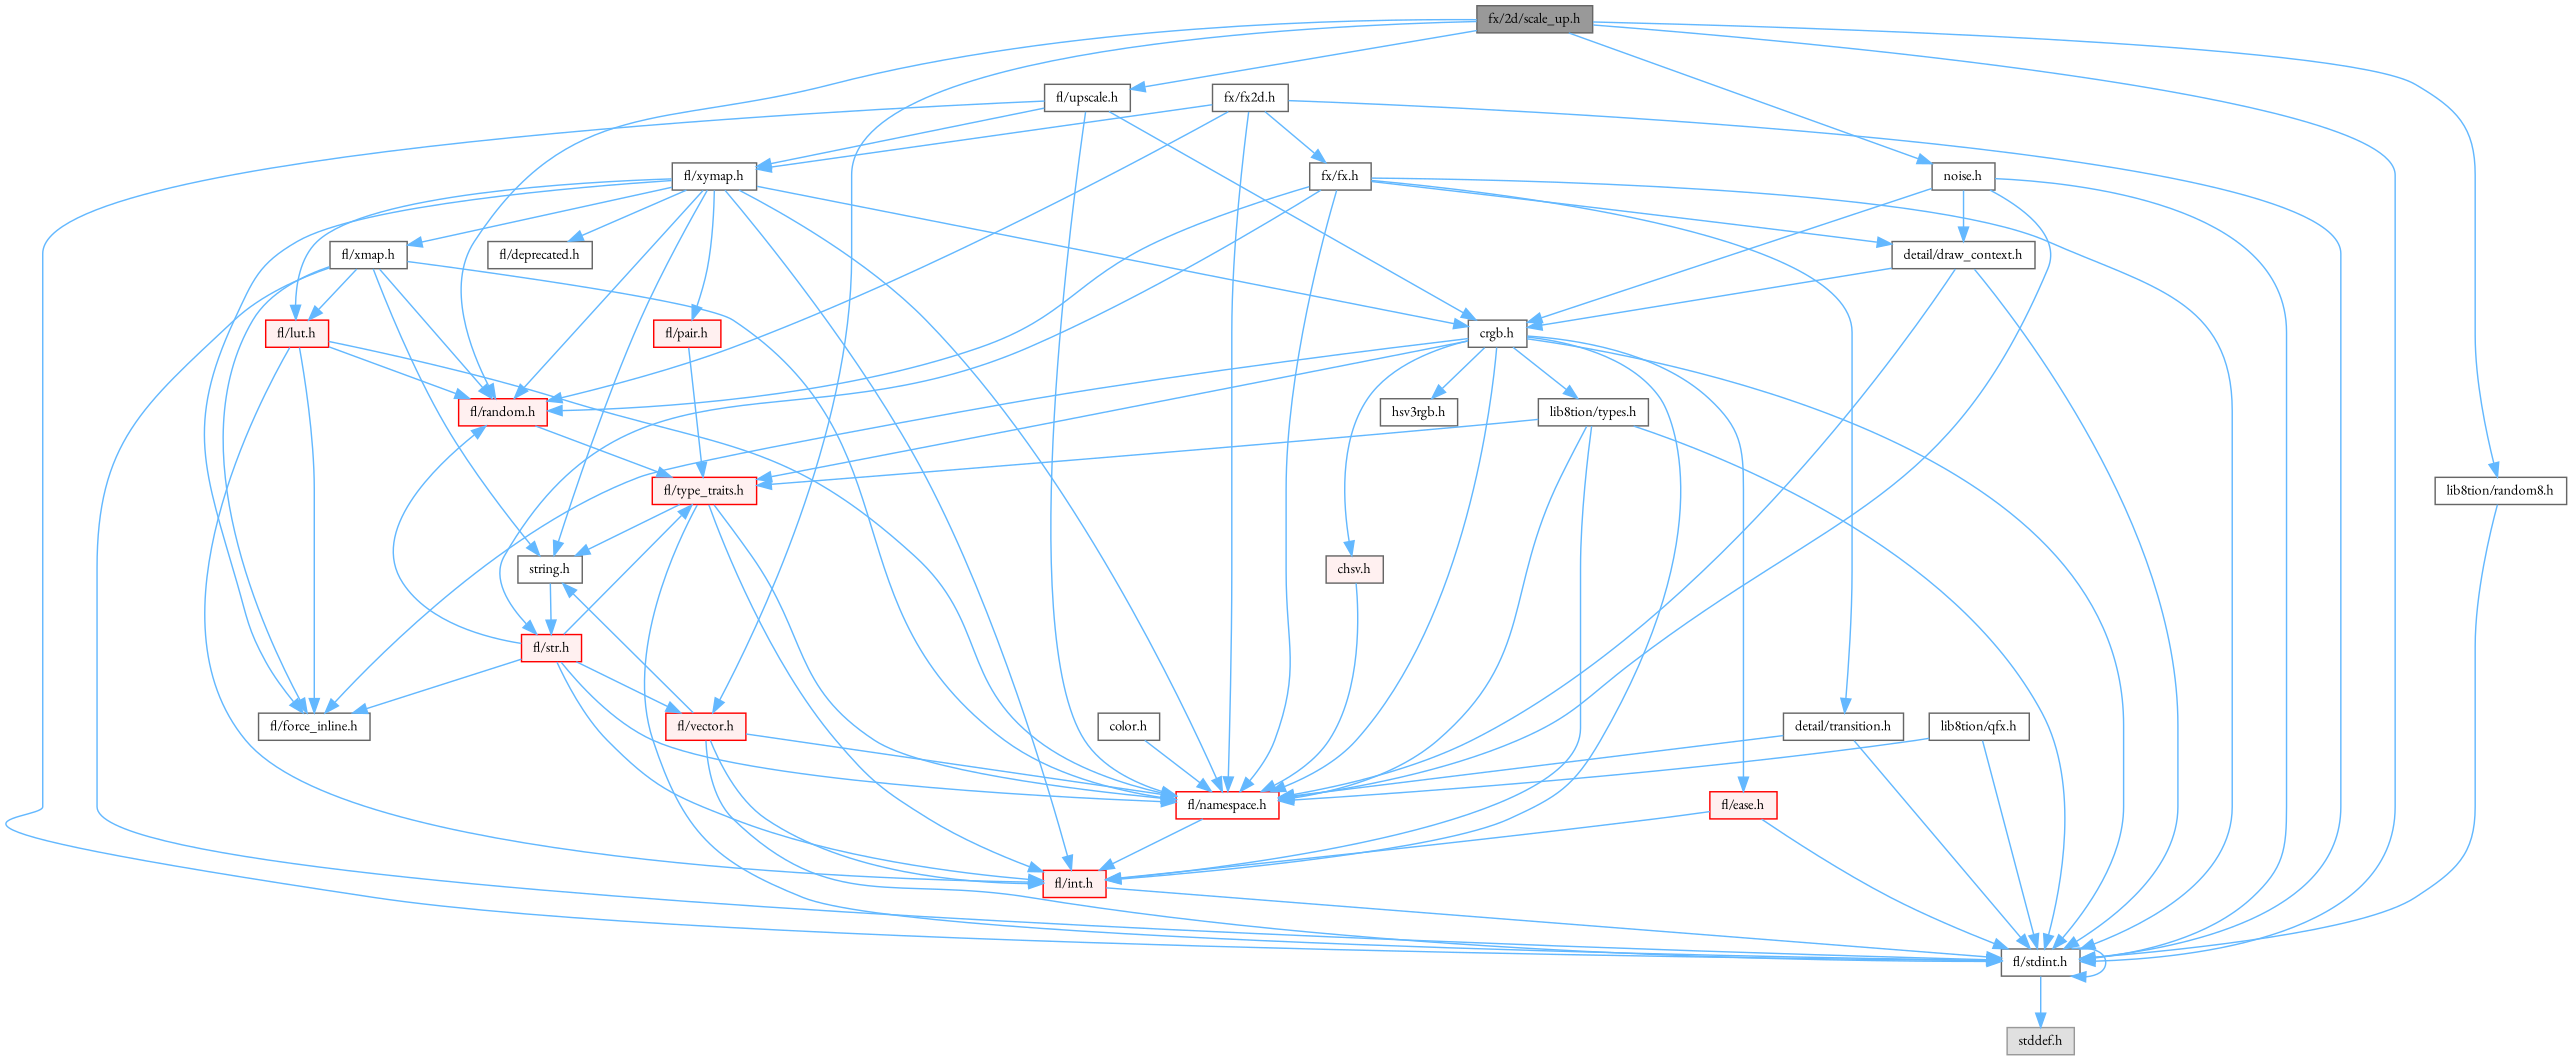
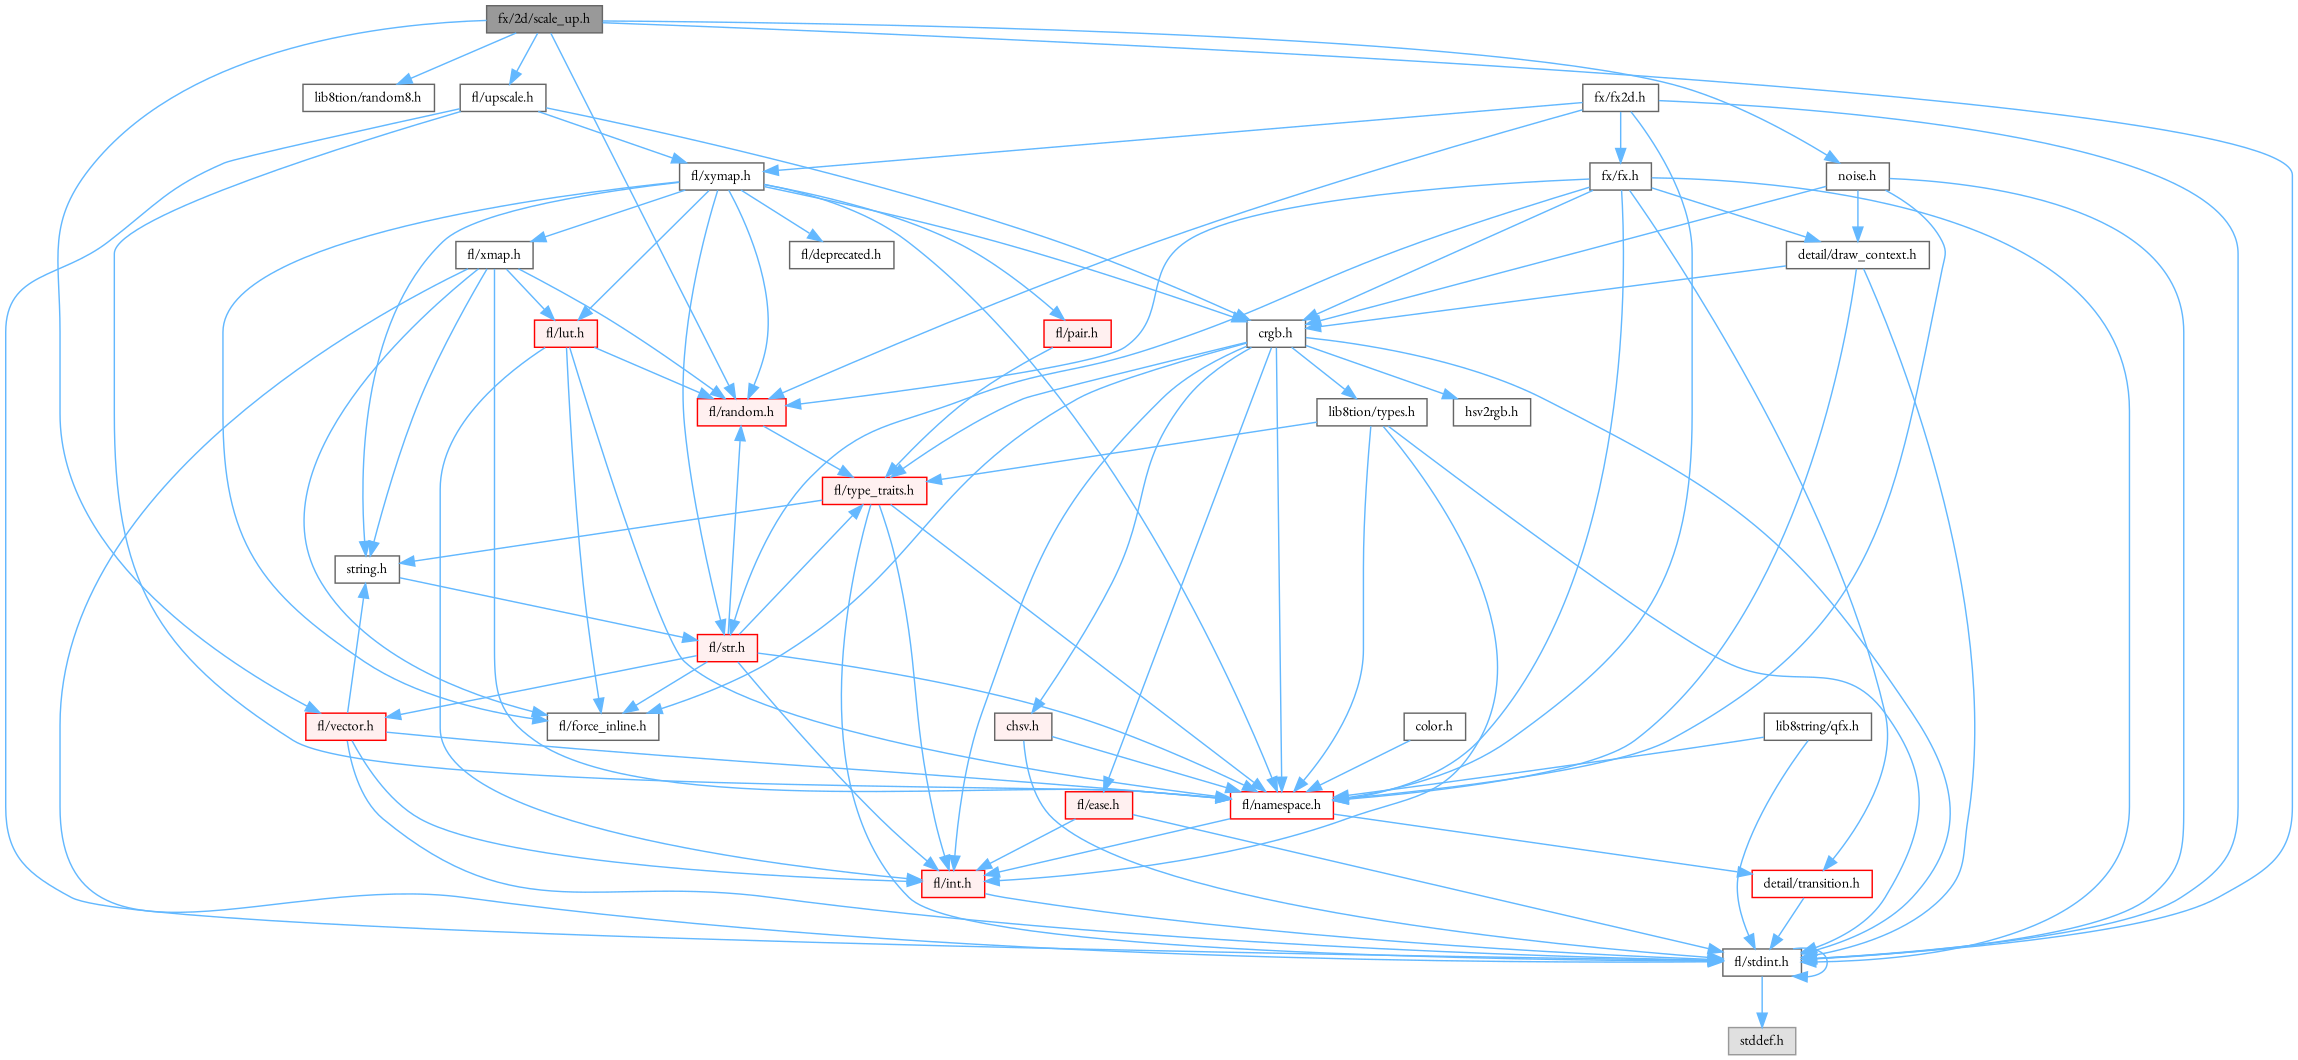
none -> (1455, 252)
(1419, 412) -> (1492, 412)
(938, 502) -> (684, 405)
(1843, 727) -> (1812, 884)
(1979, 727) -> (1818, 727)
(1538, 766) -> (1536, 843)
(2452, 870) -> (1331, 911)
